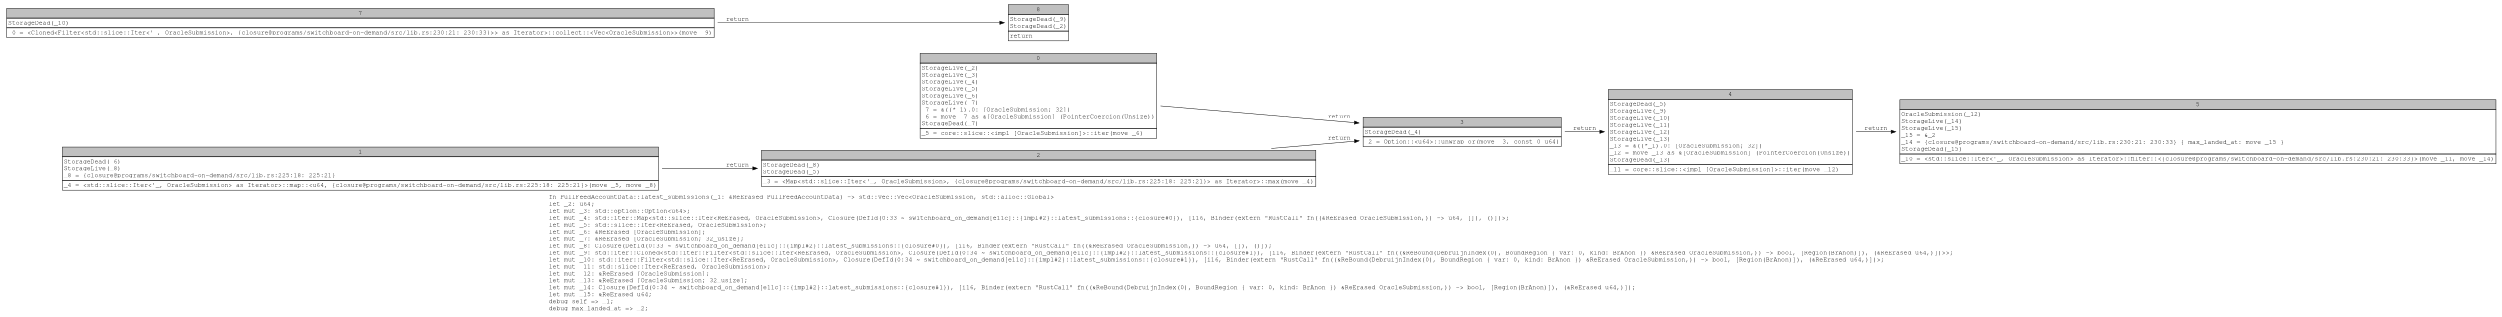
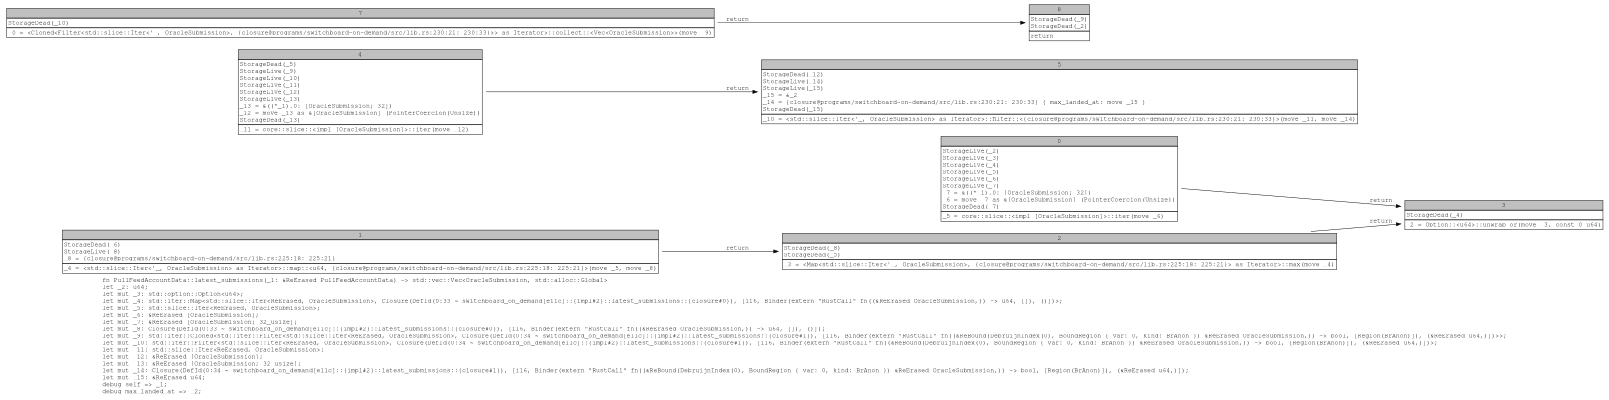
(1942, 114) -> (794, 74)
(1582, 132) -> none
